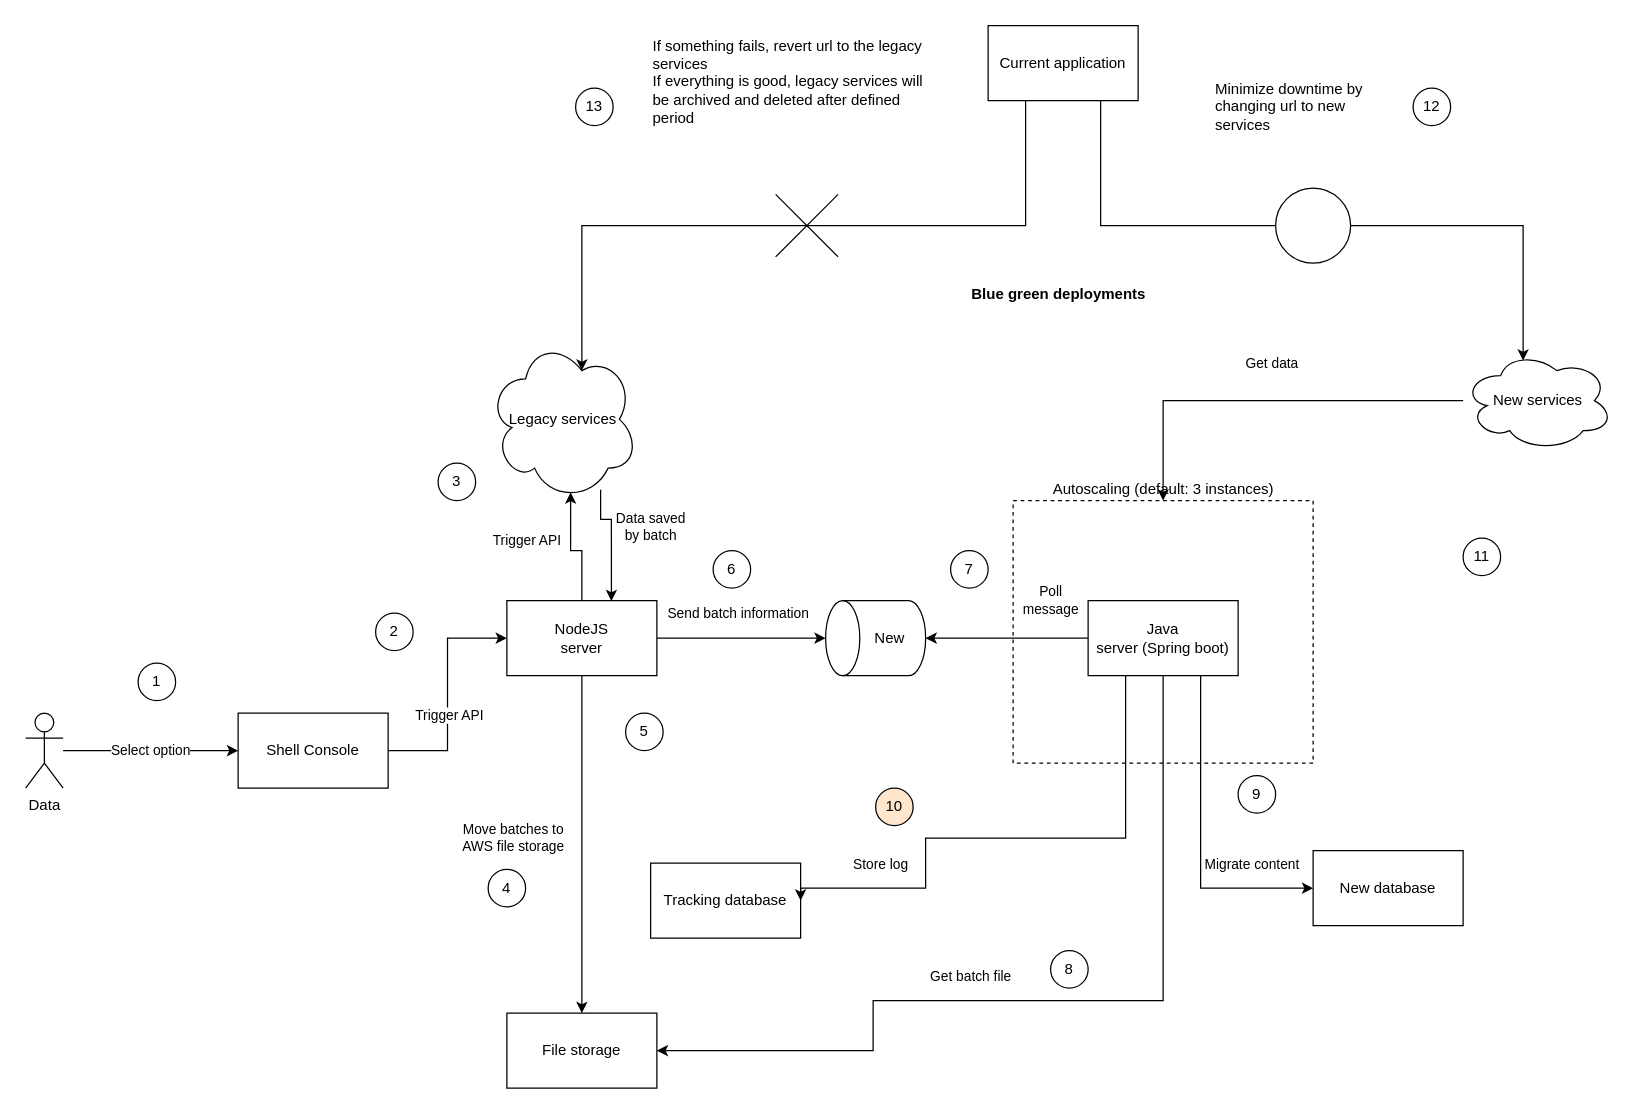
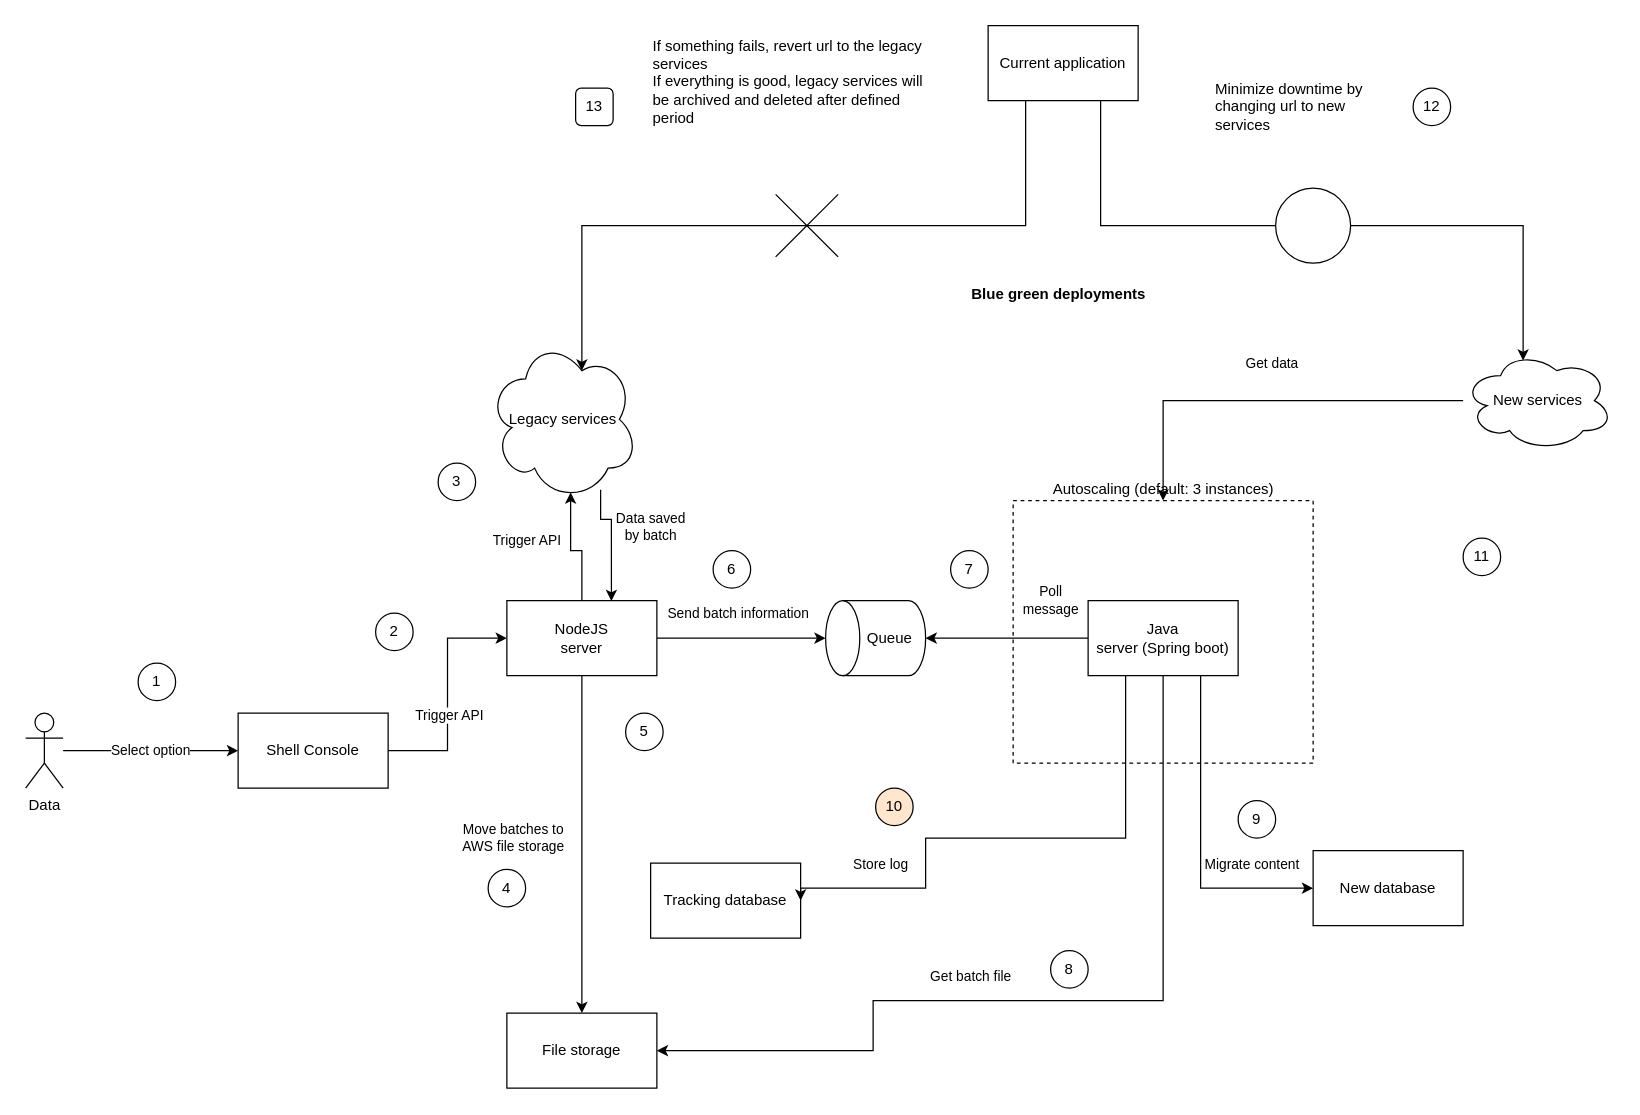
(594, 107) -> (594, 107)
(890, 638) -> (890, 638)
(1257, 794) -> (1257, 819)
